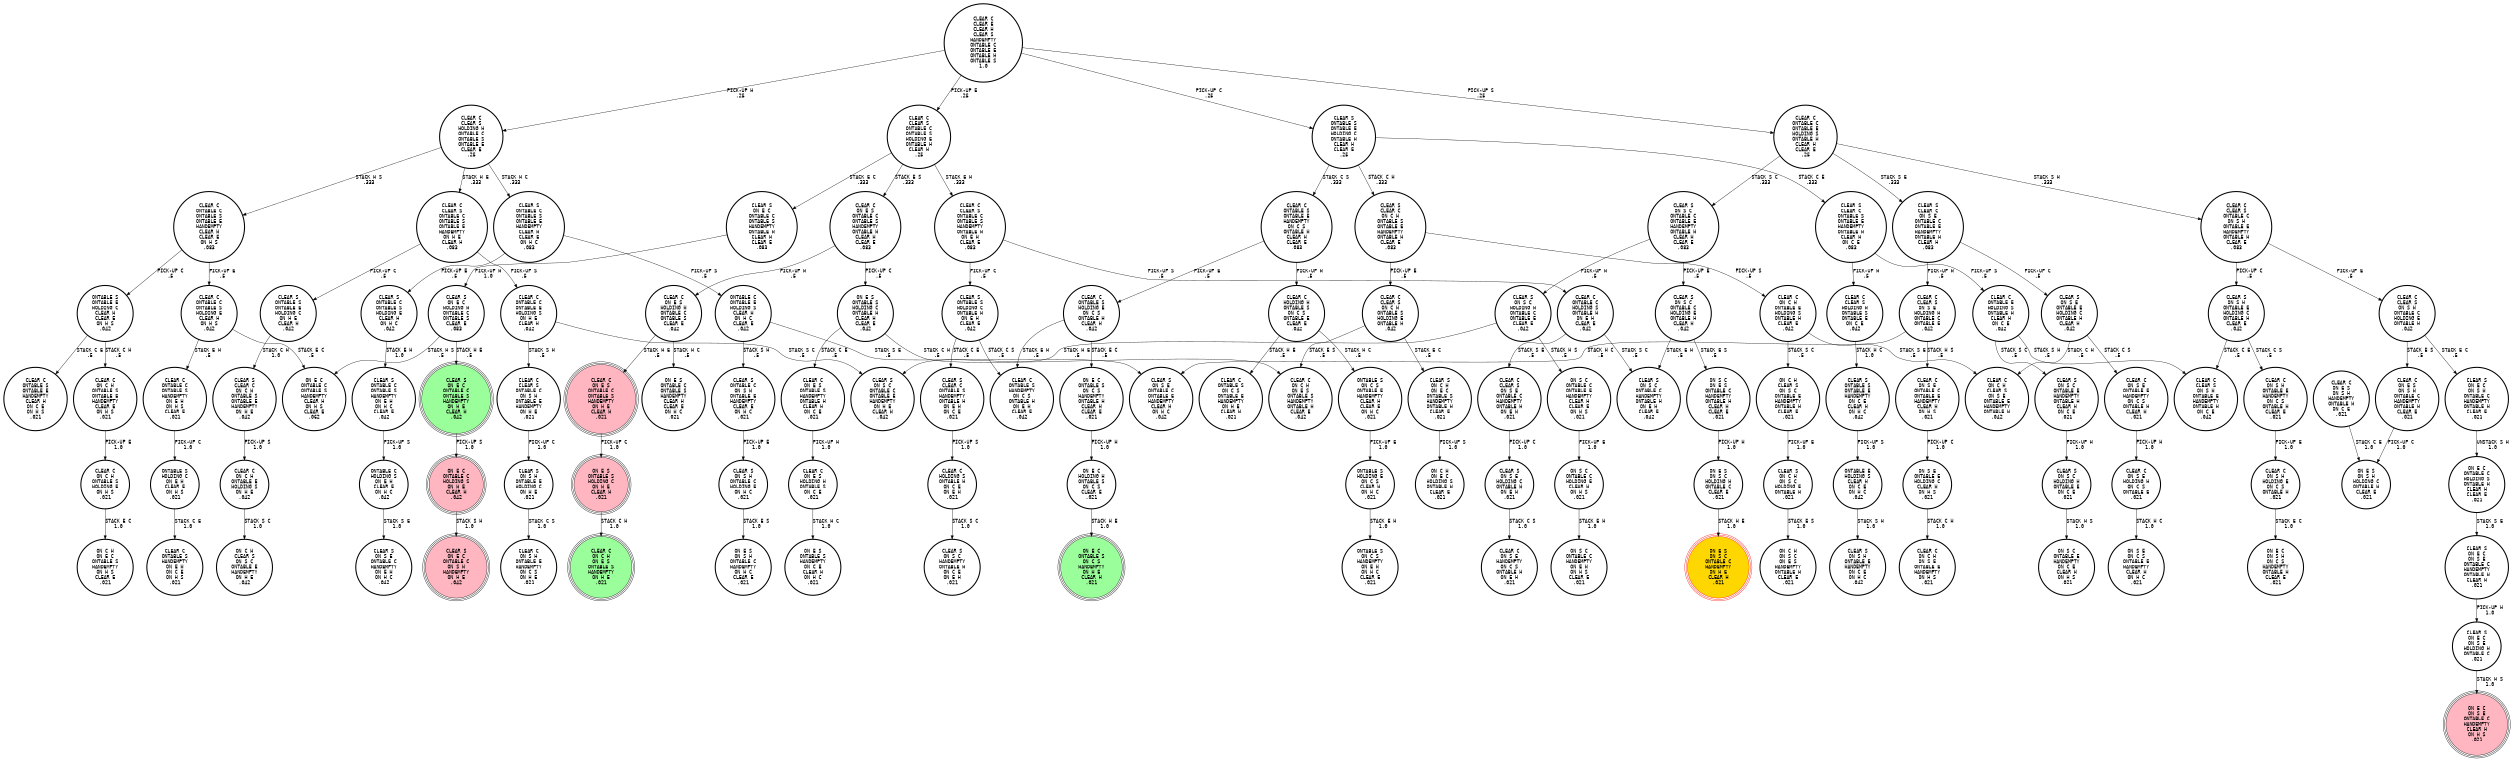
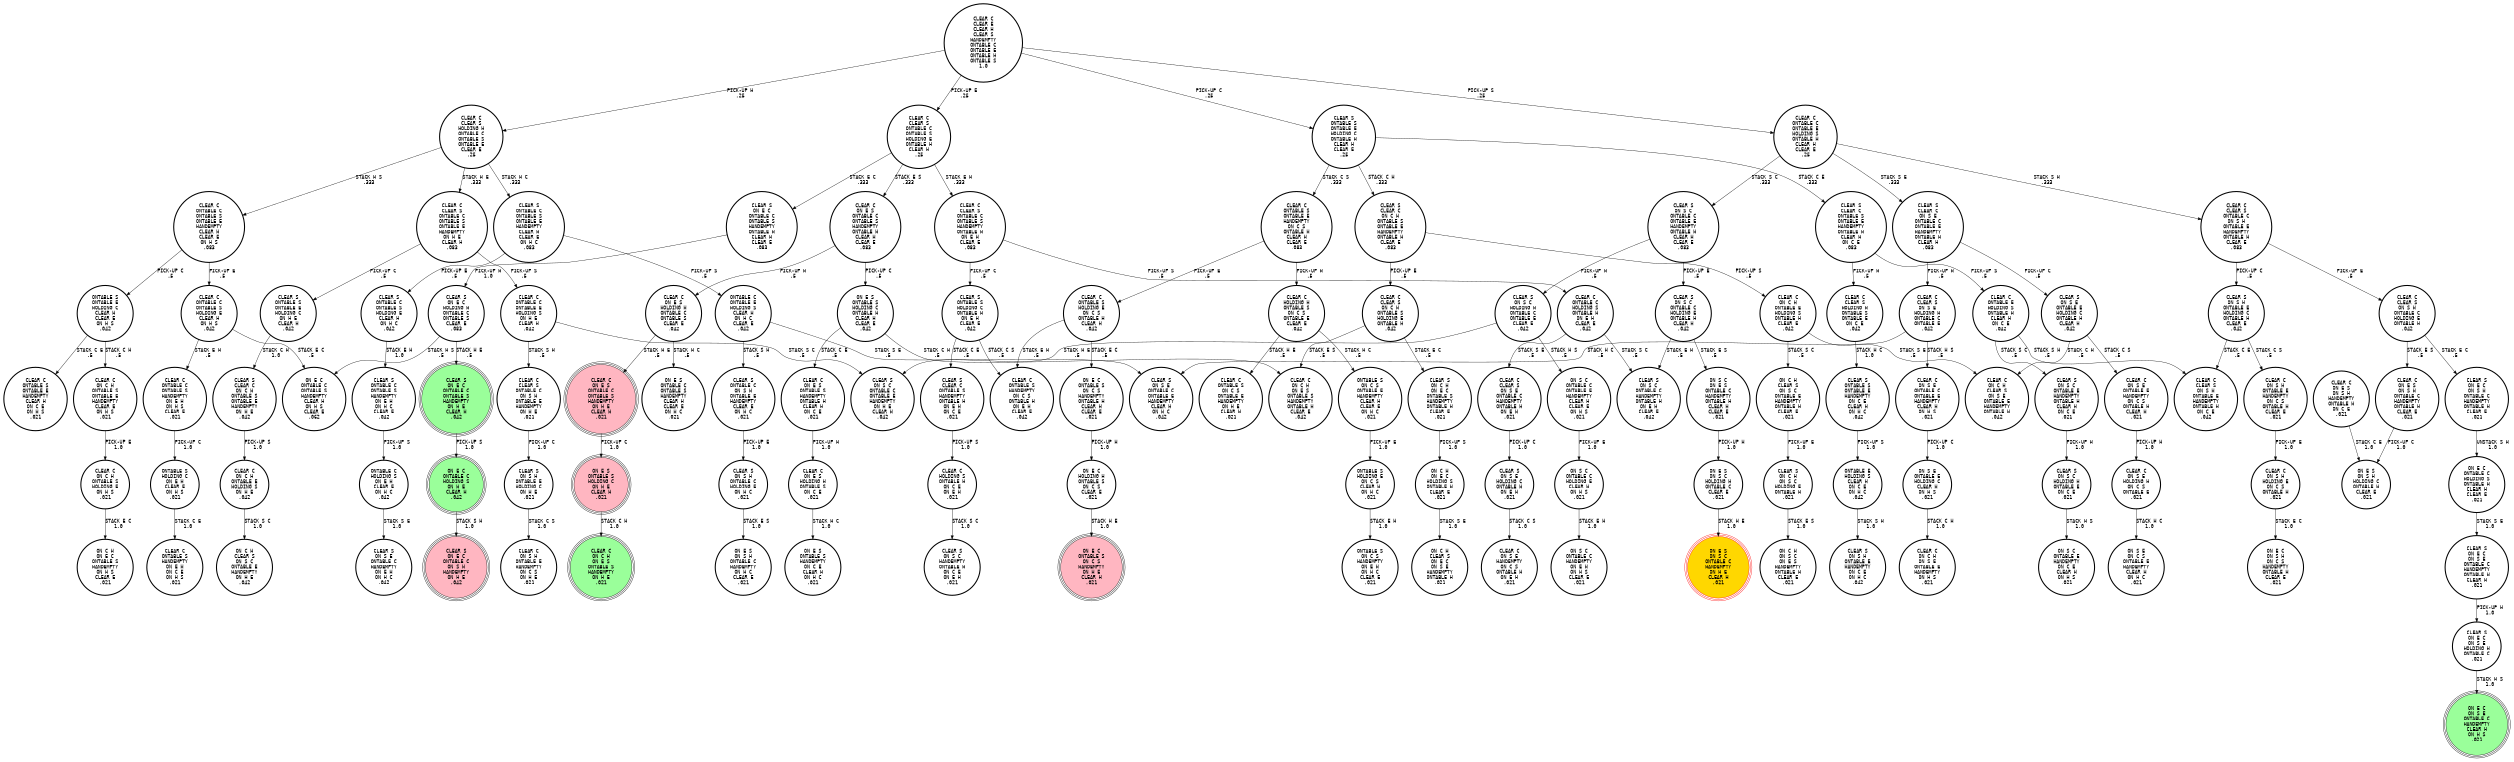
(456, 485) -> (456, 485)
(1091, 567) -> (1091, 567)
none -> (1440, 567)
(2477, 724) -> (2477, 724)
